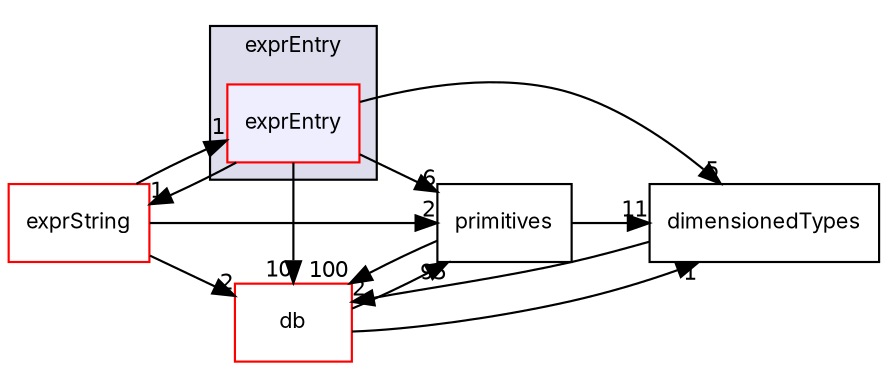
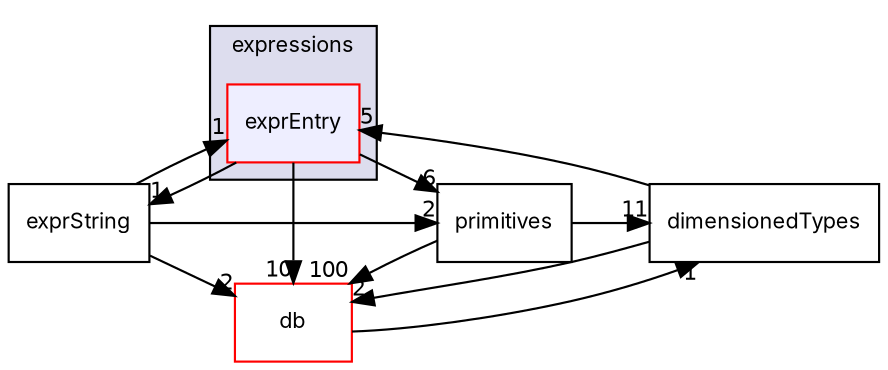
(293, 47) -> (293, 47)
(542, 86) -> (516, 153)
(79, 223) -> (79, 223)
(391, 291) -> none
